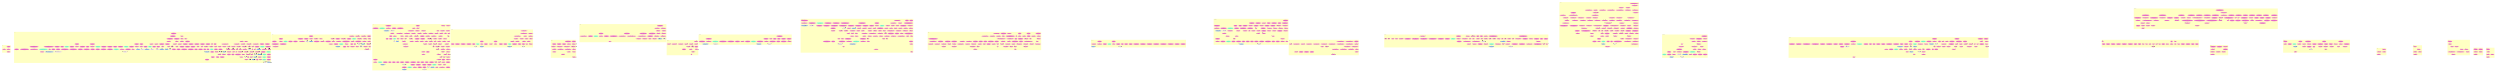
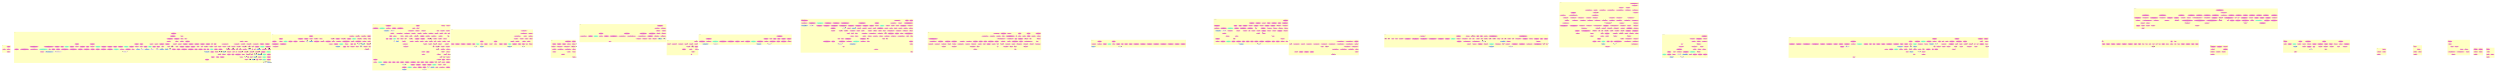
(2259, 21) -> (2259, 21)
